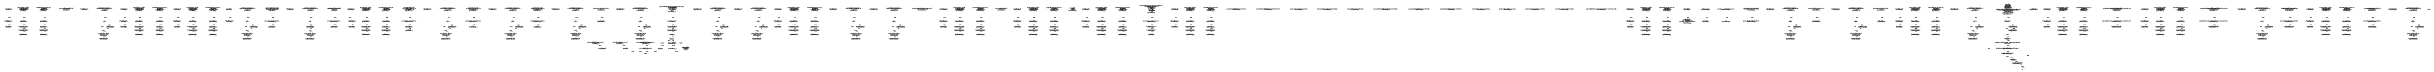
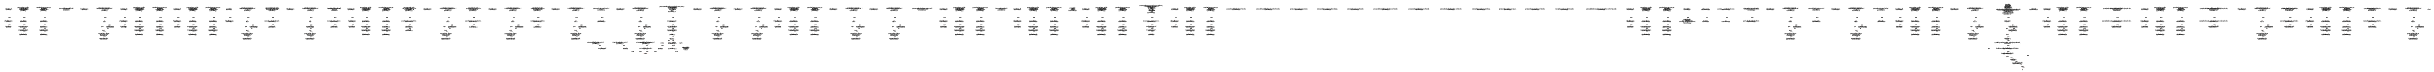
(349, 15) -> (351, 16)
